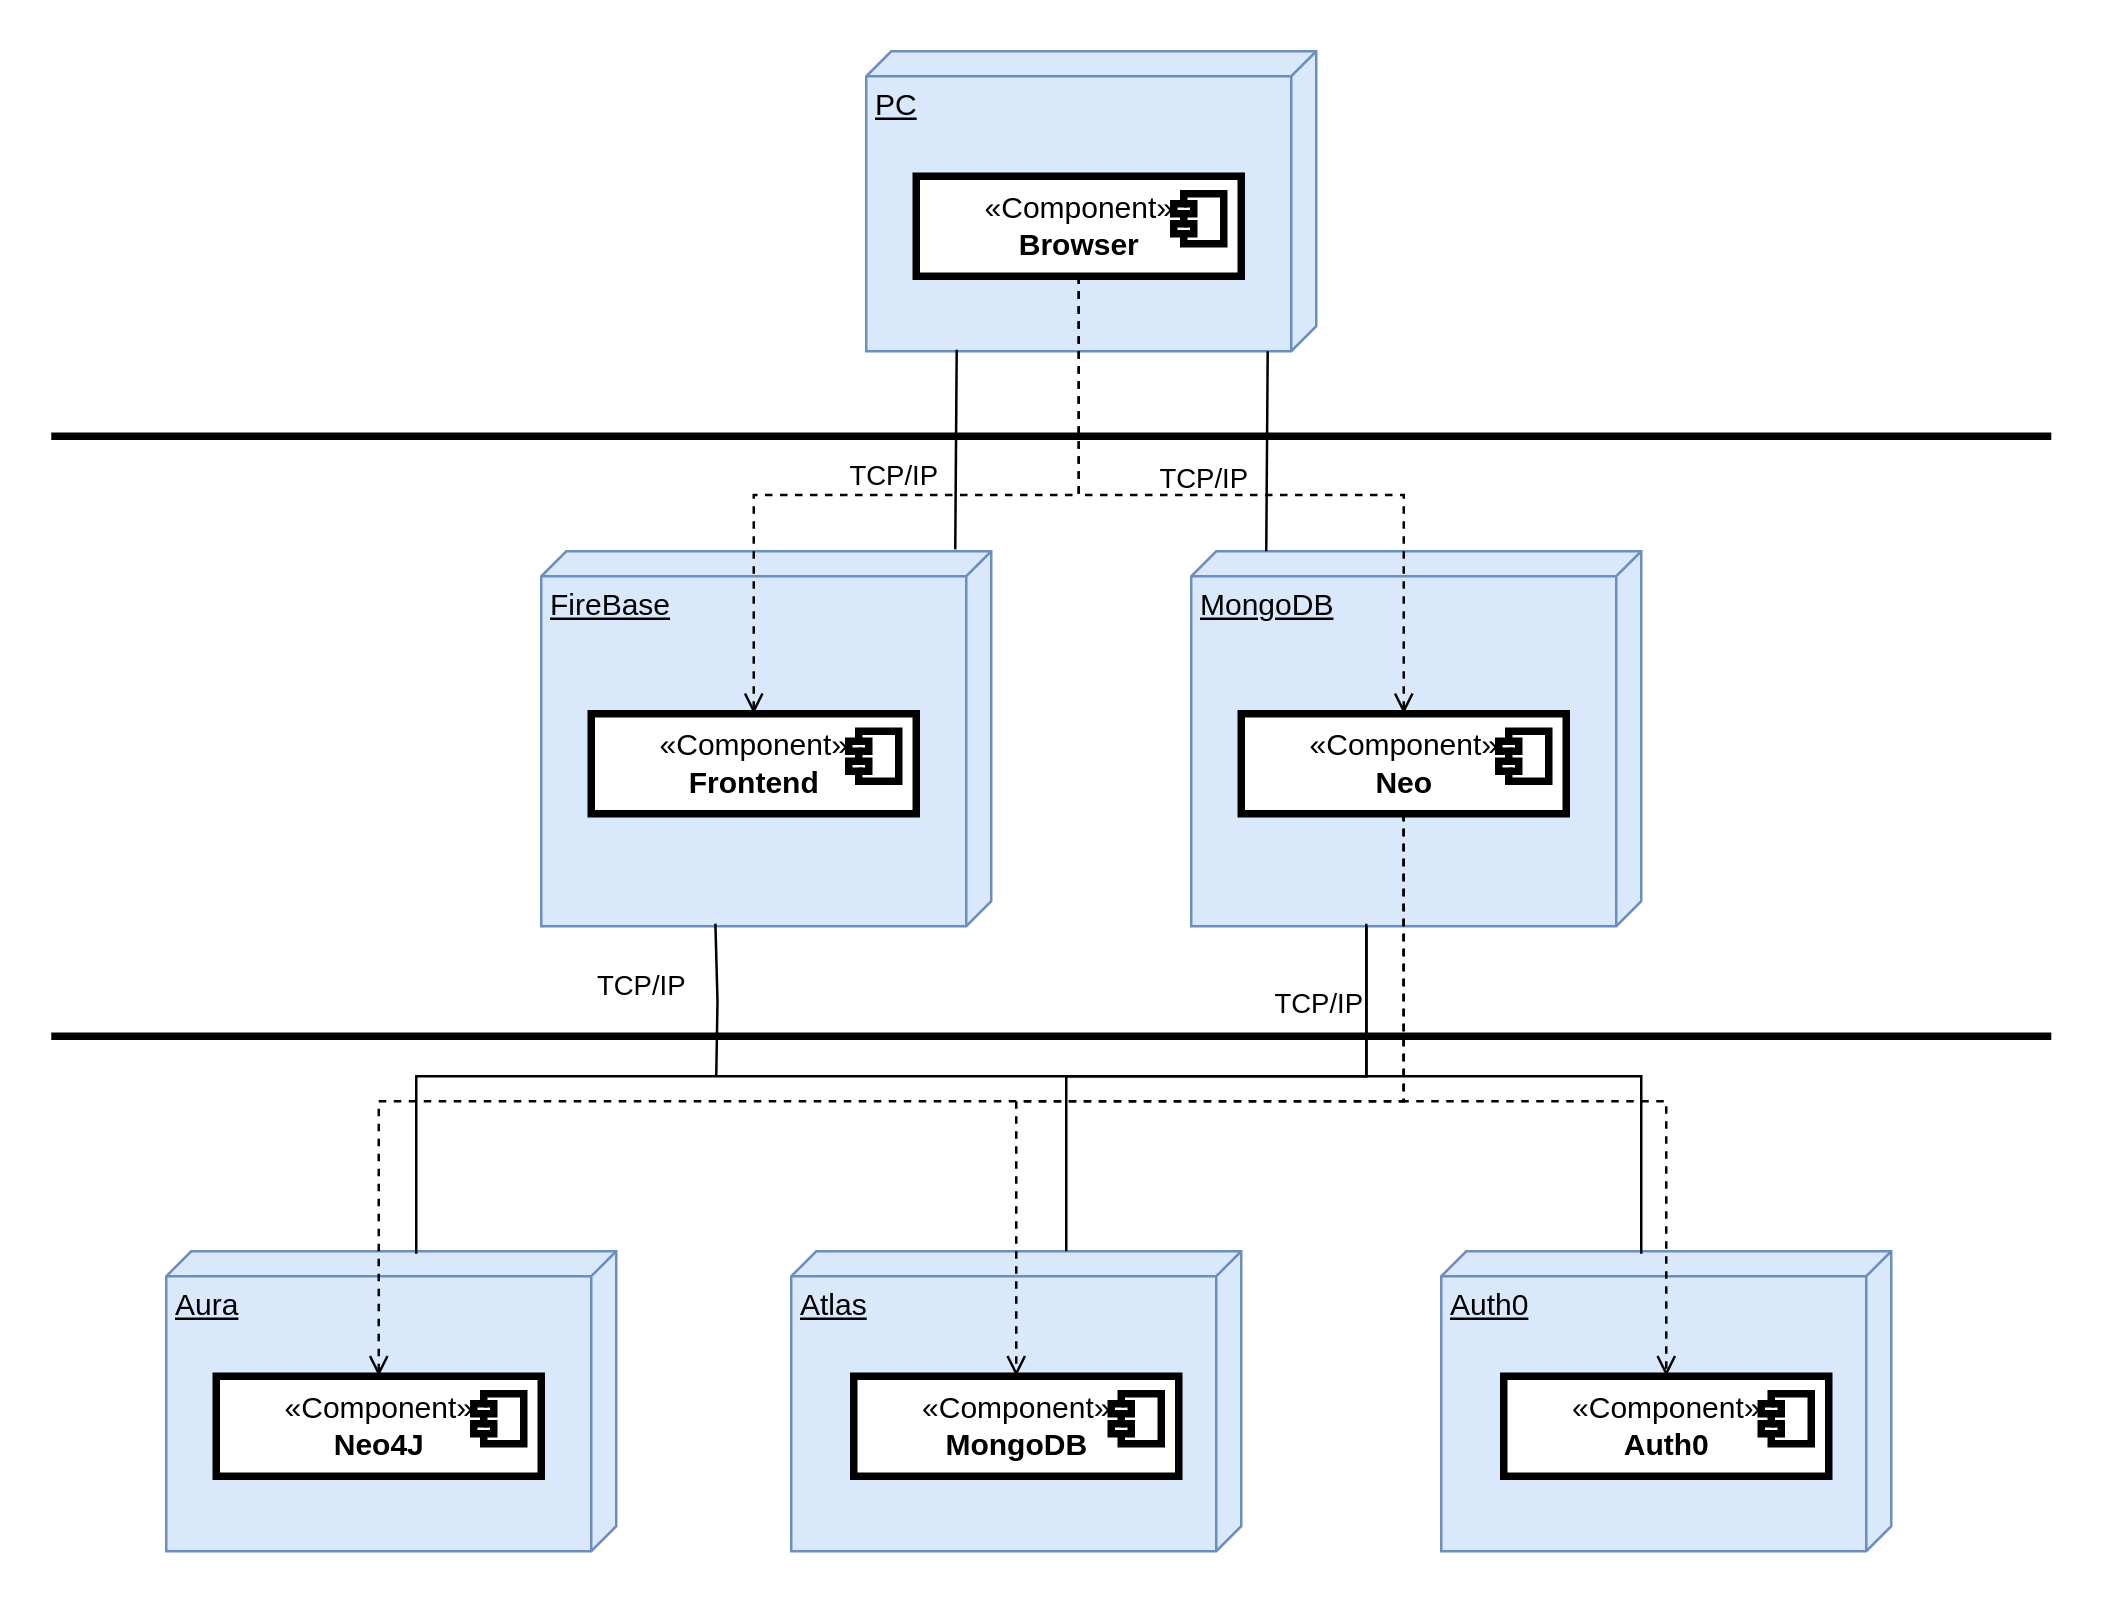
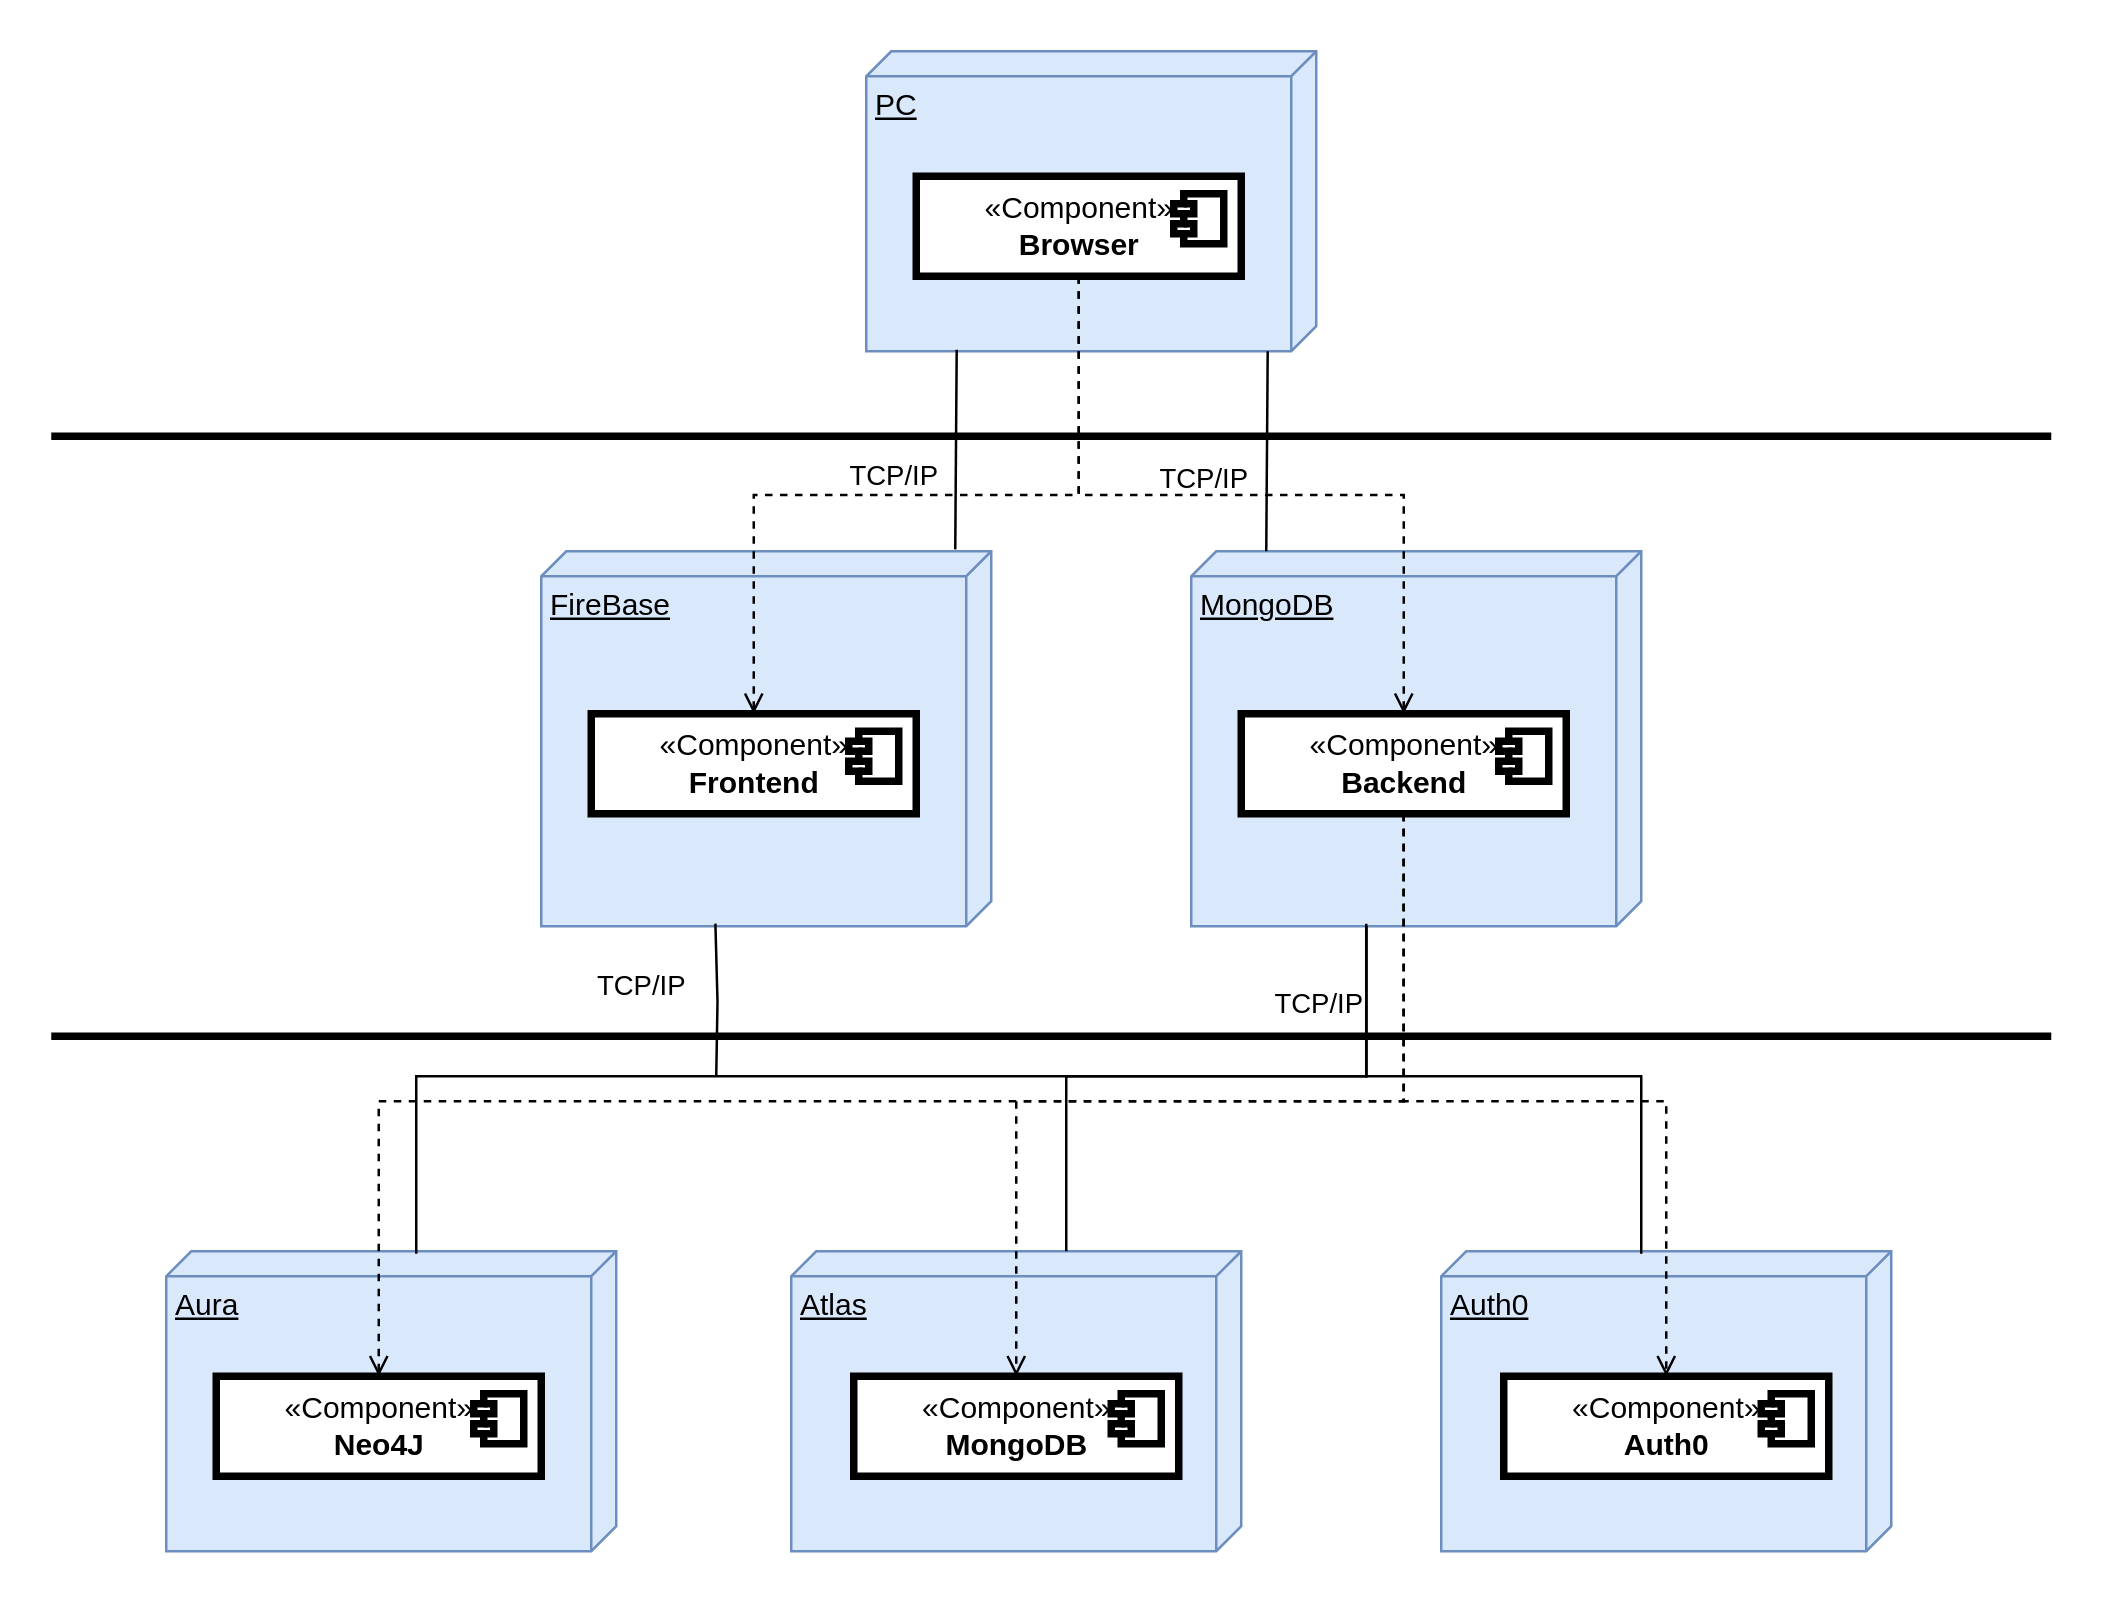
(1405, 764) -> (1405, 764)
